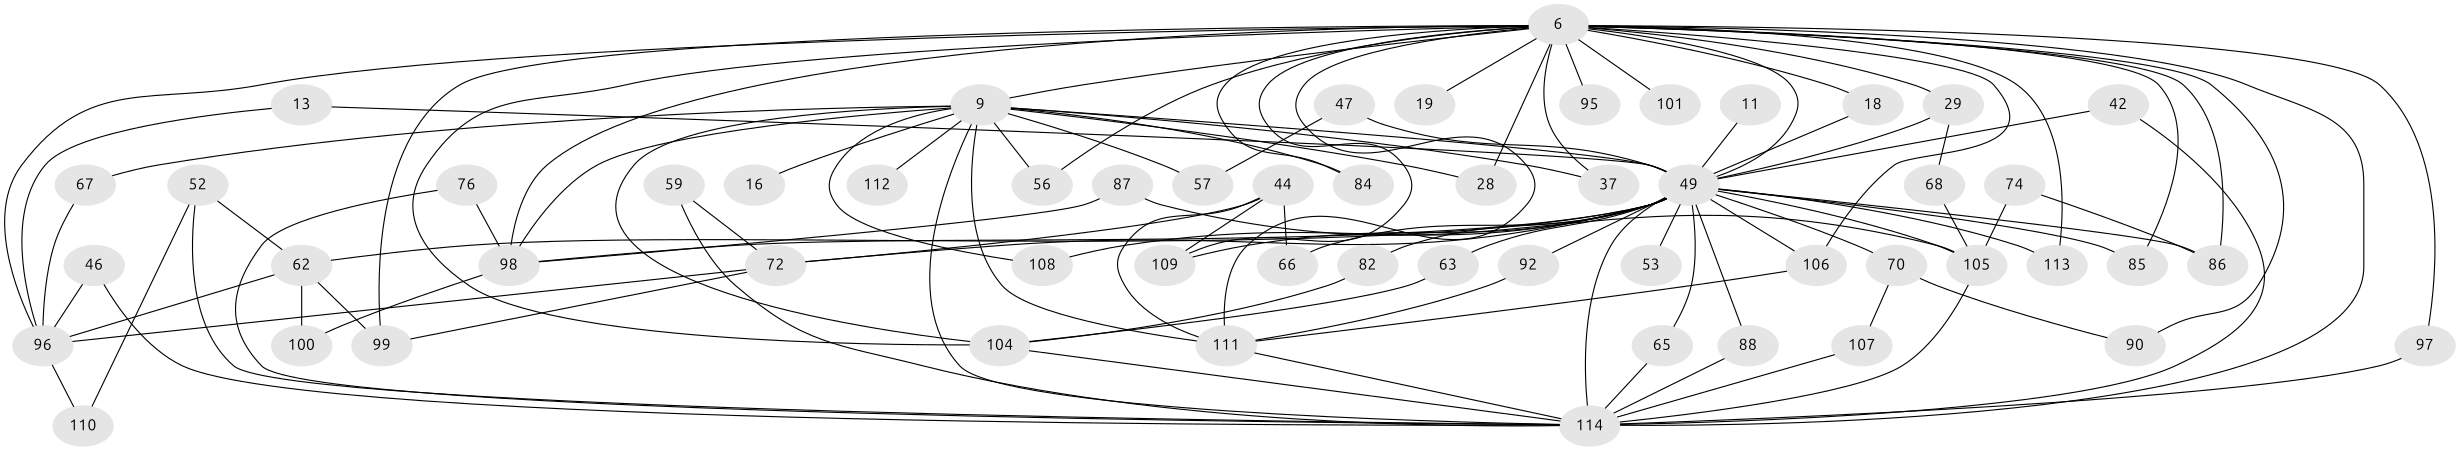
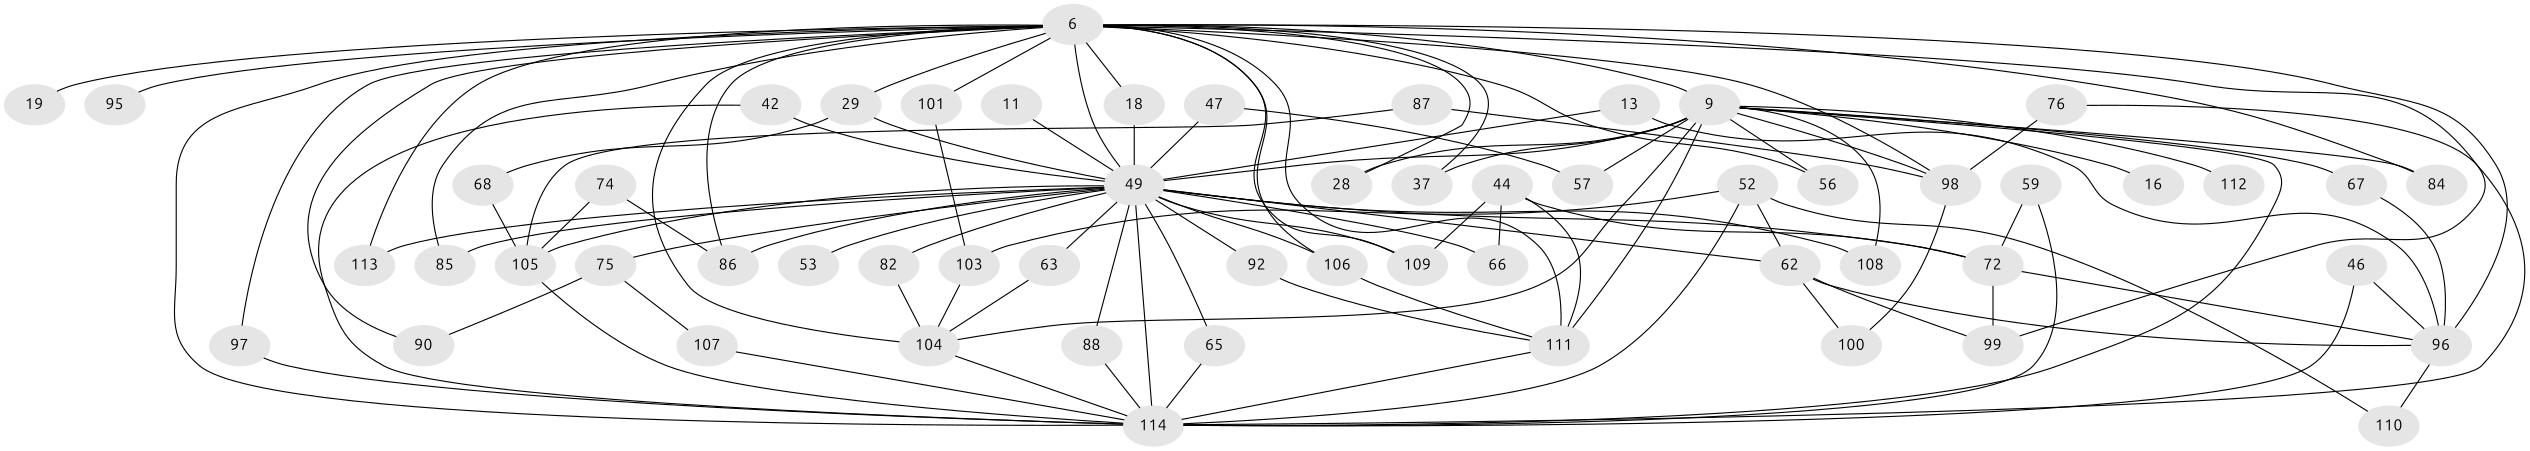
(1104, 239) -> none
none -> (969, 265)
(1897, 265) -> (606, 265)
